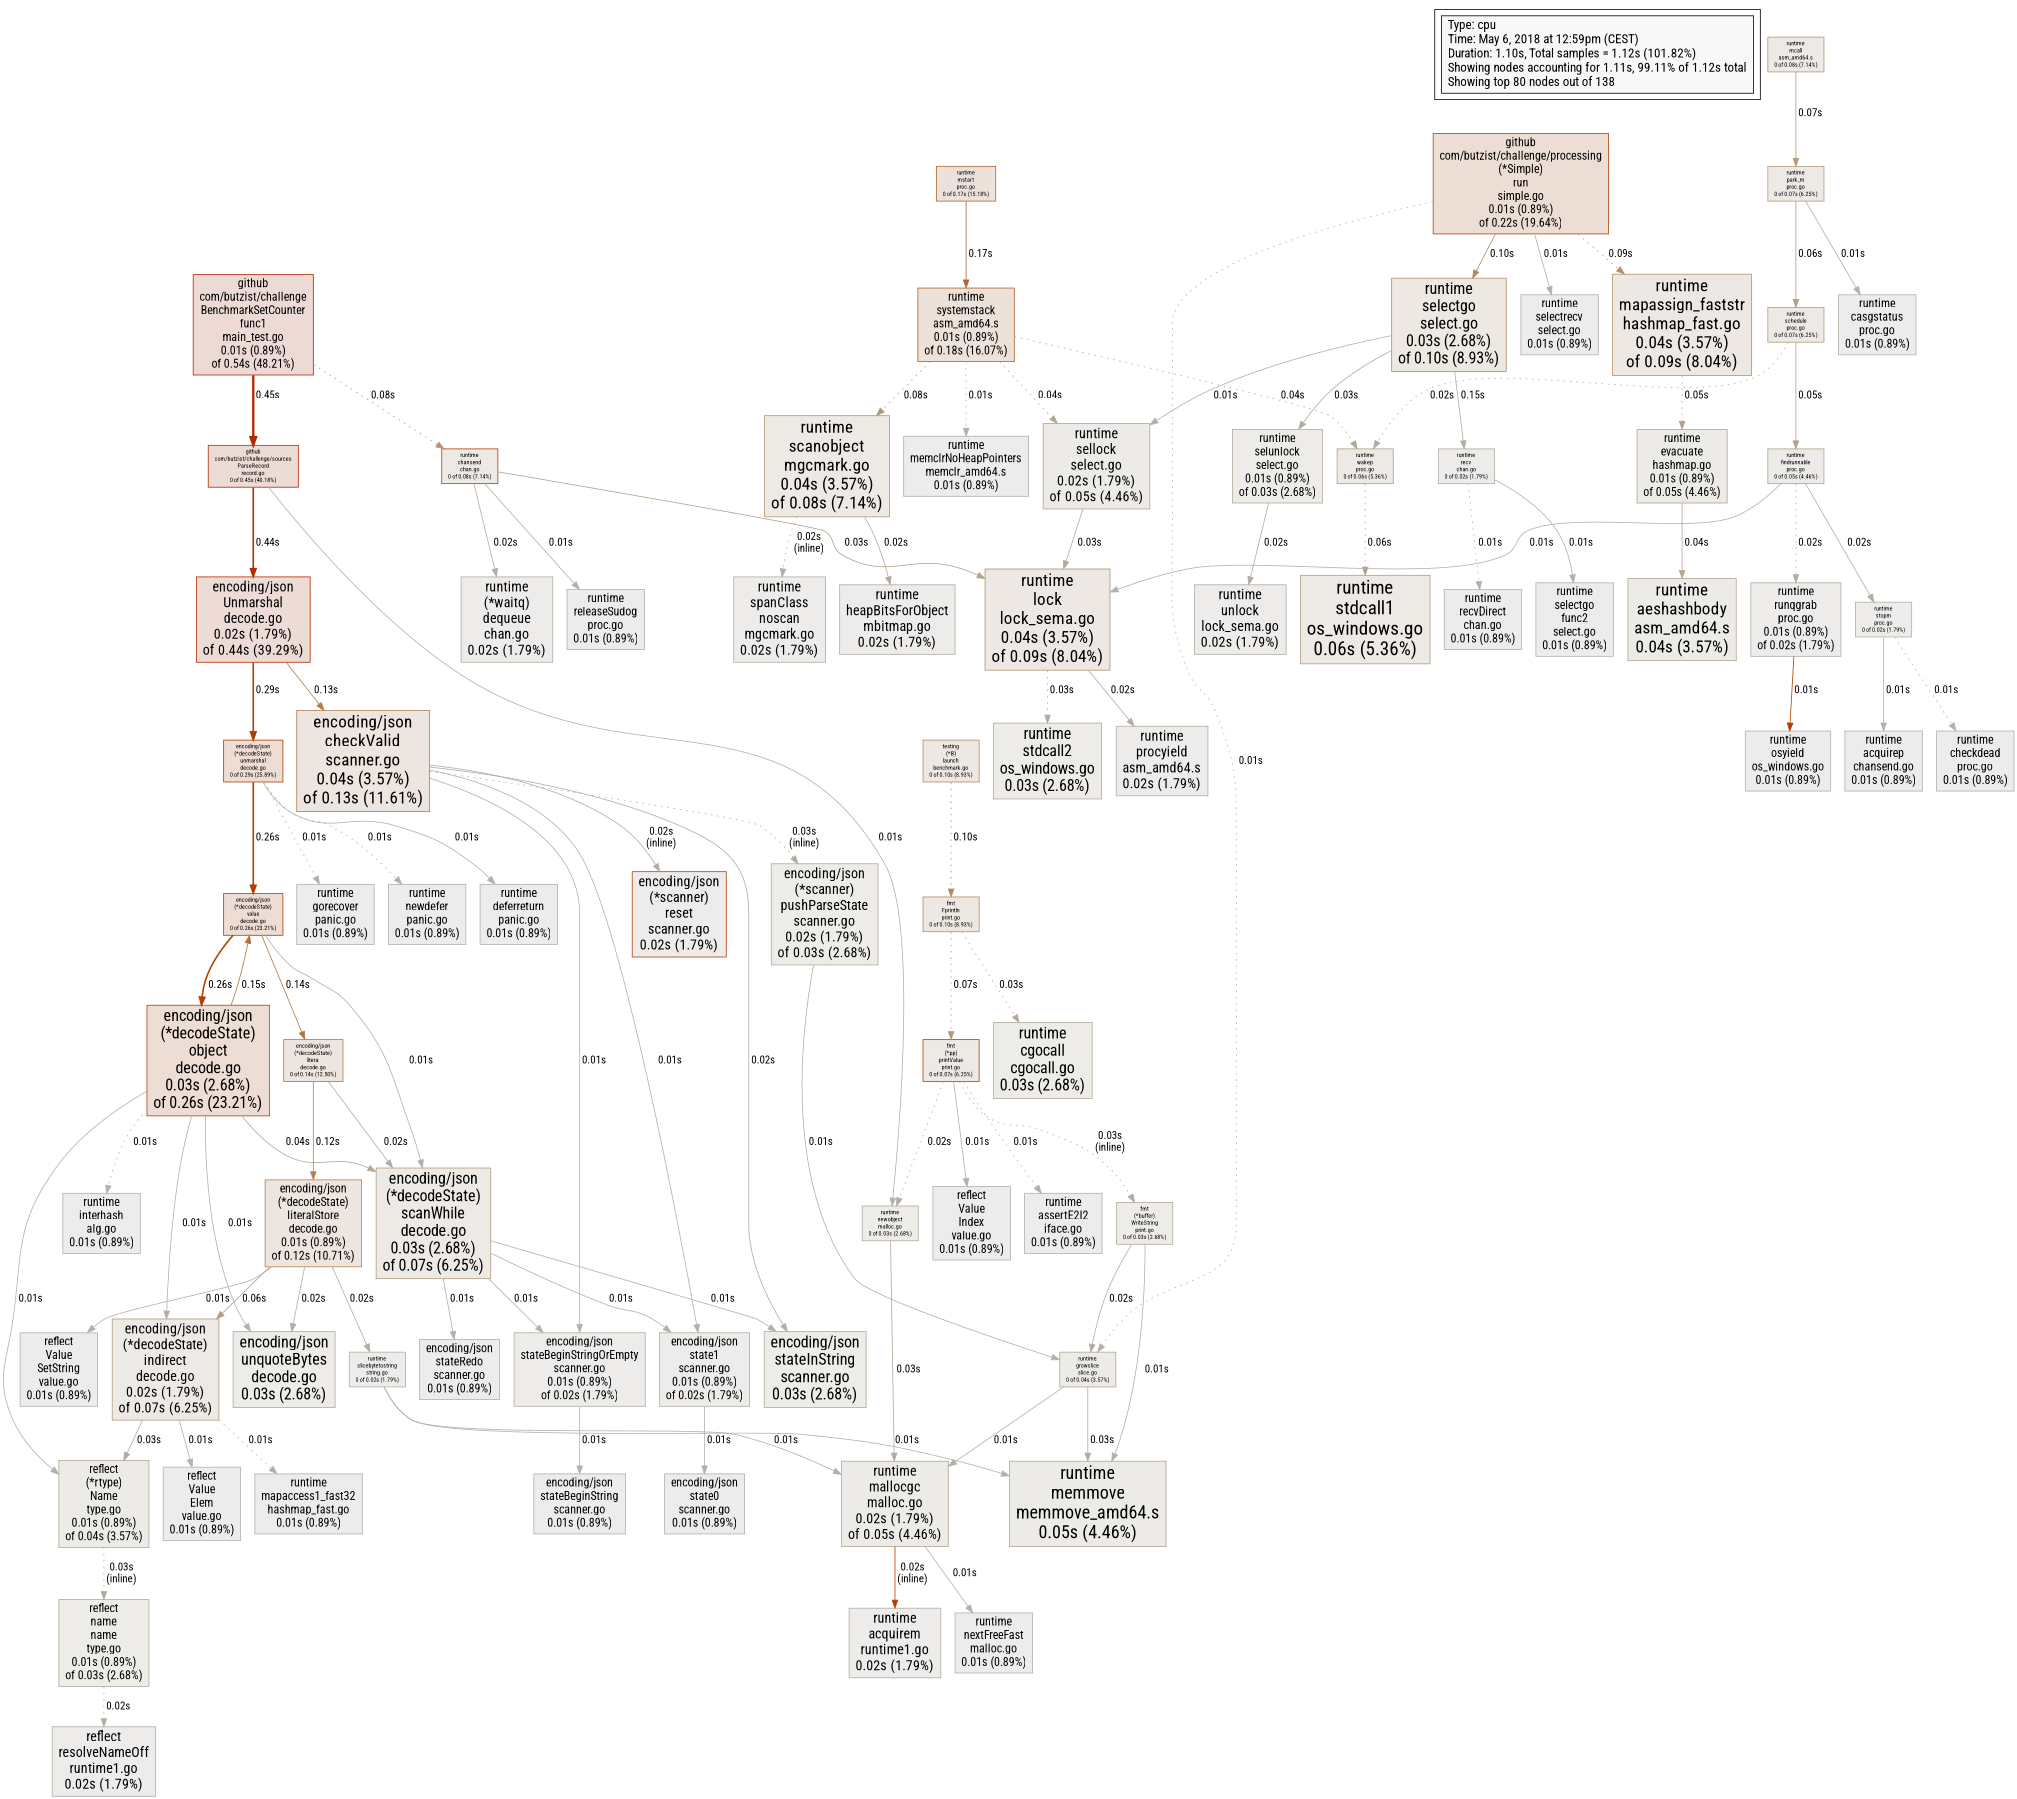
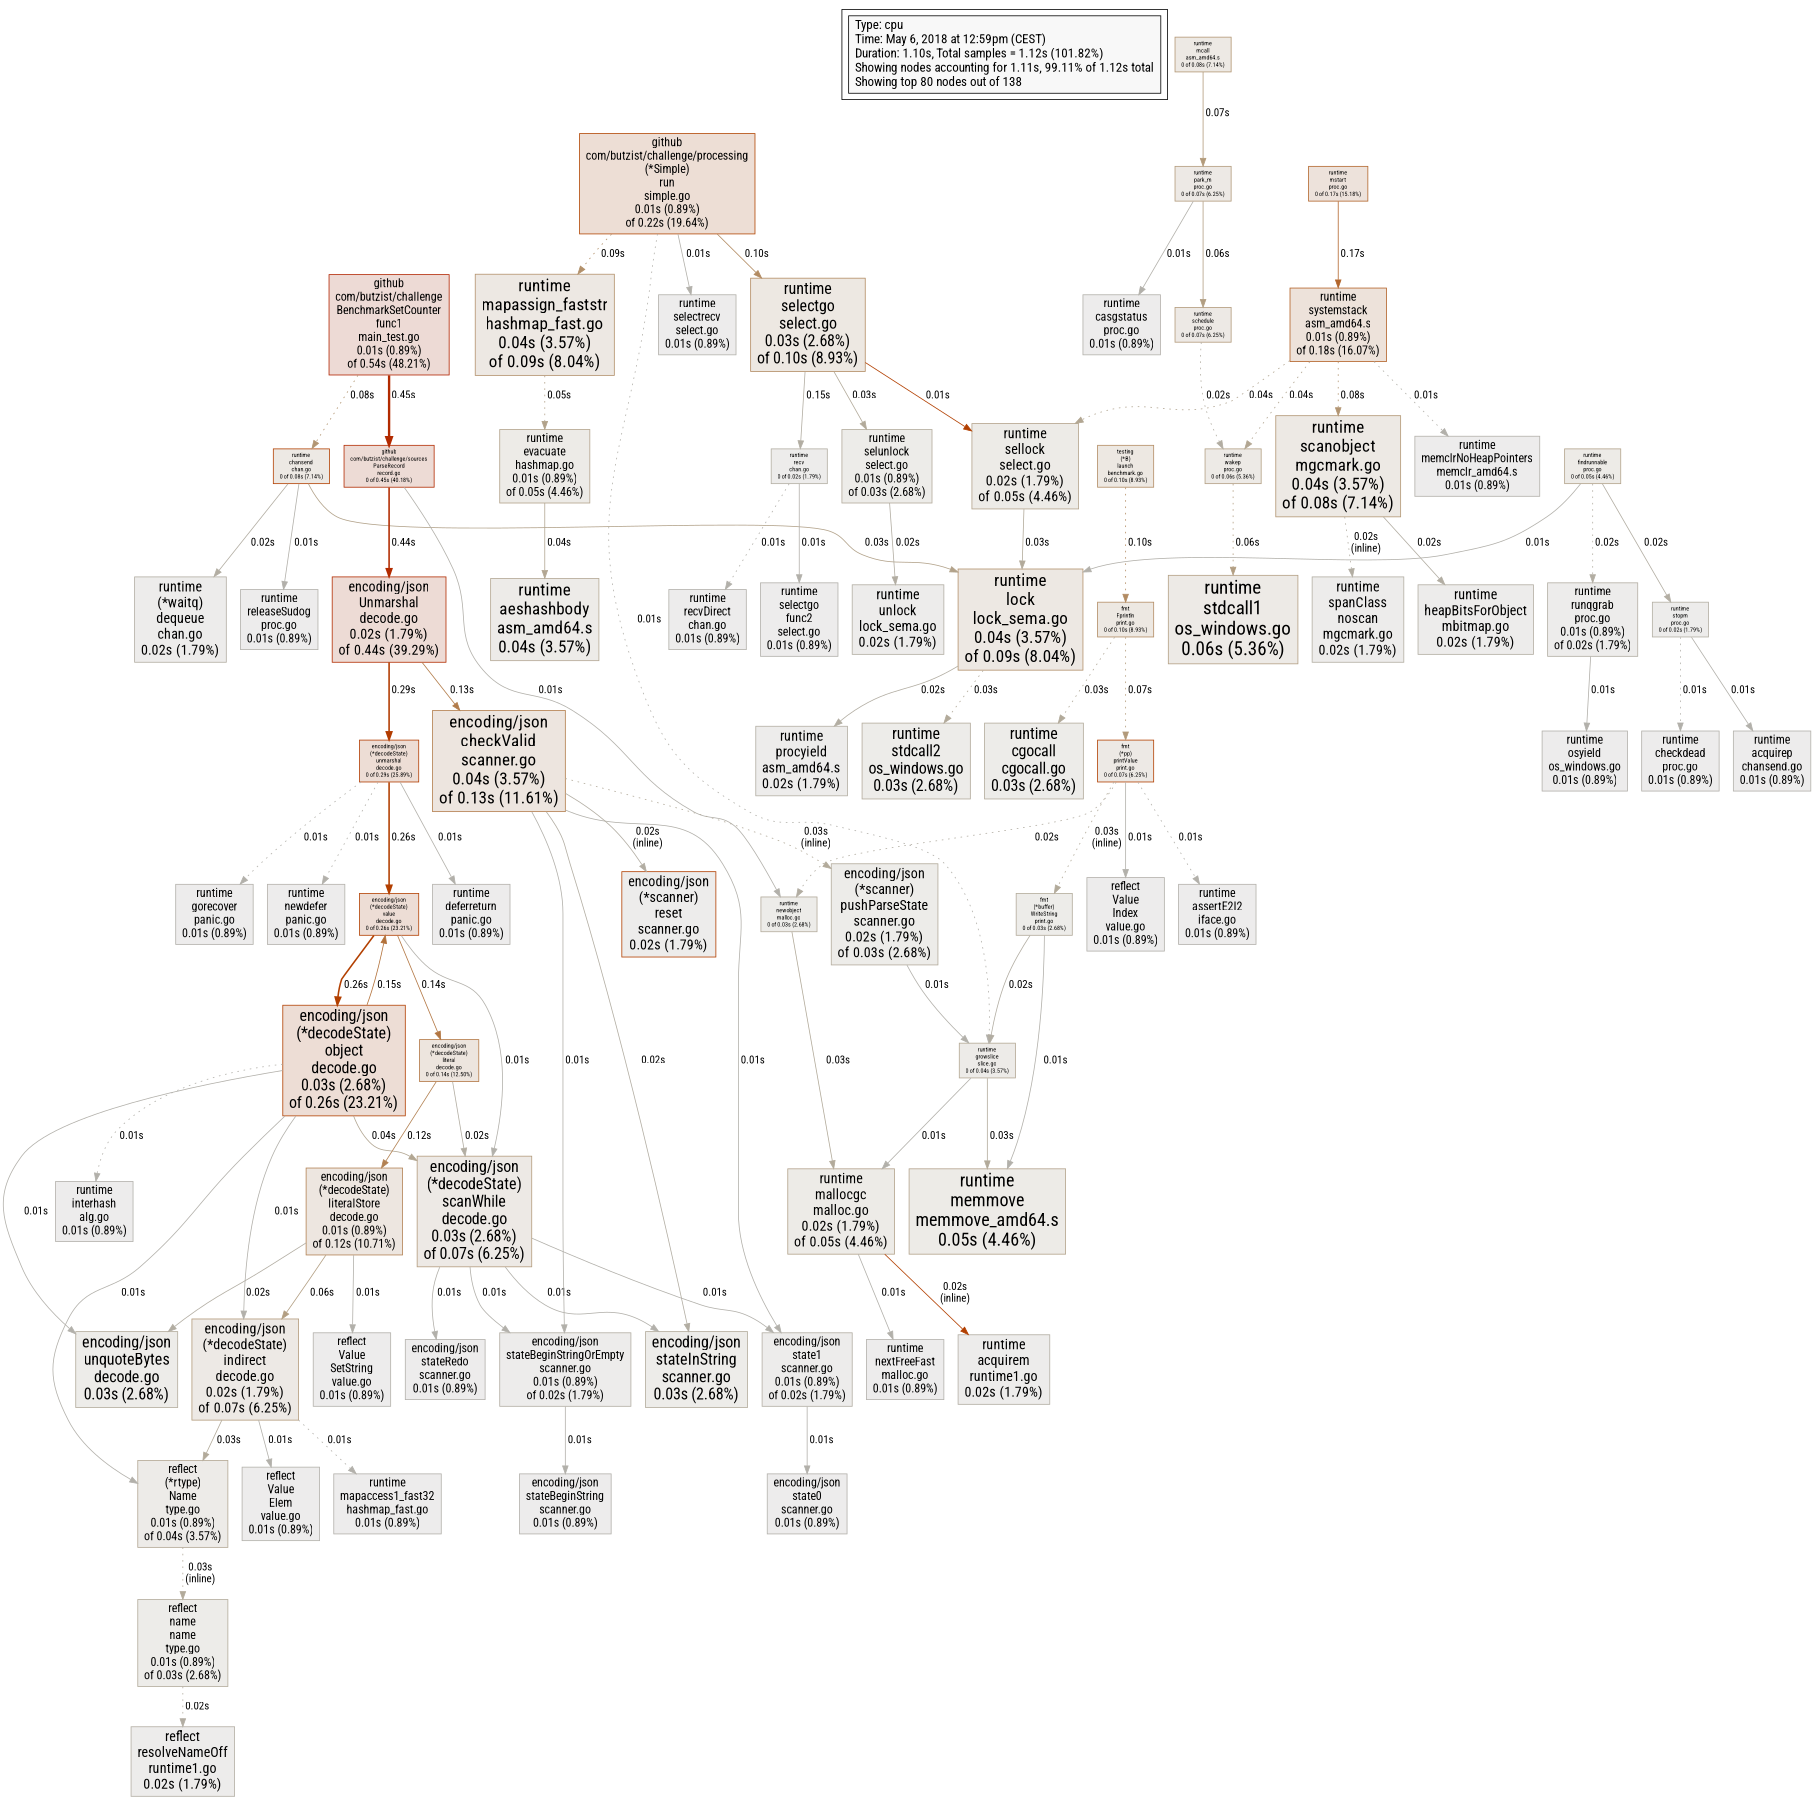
(1270, 367) -> (915, 395)
(1796, 392) -> none
(1792, 690) -> (1589, 690)
(377, 1370) -> none
